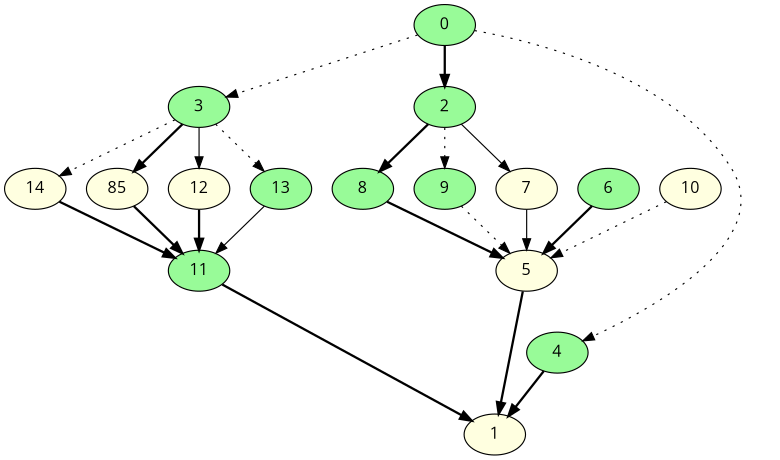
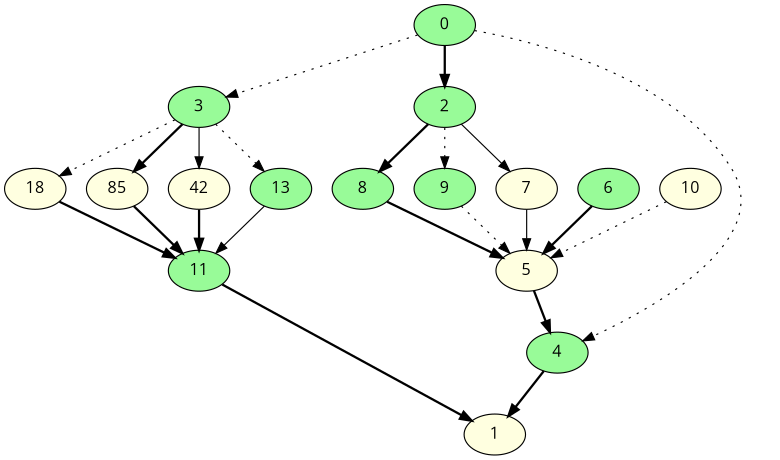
(35, 189) -> (35, 189)
(199, 189) -> (199, 189)
(512, 347) -> (540, 306)
